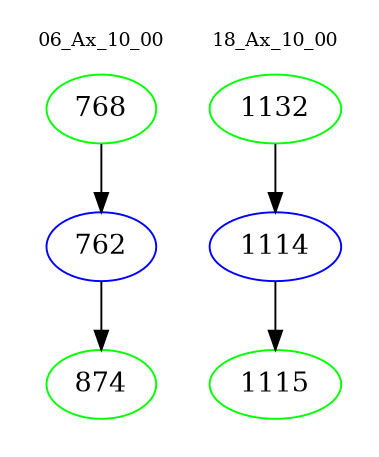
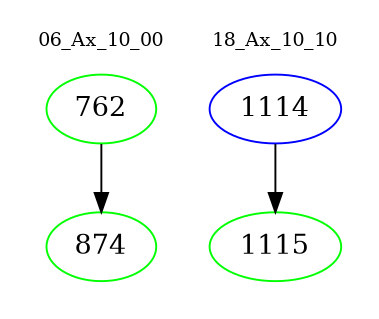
(275, 41) -> (275, 41)
(101, 109) -> none
(275, 109) -> none
(101, 247) -> (101, 109)
